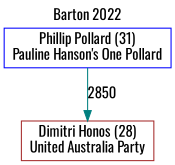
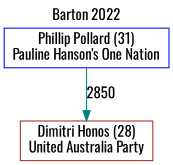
(88, 48) -> (87, 48)
